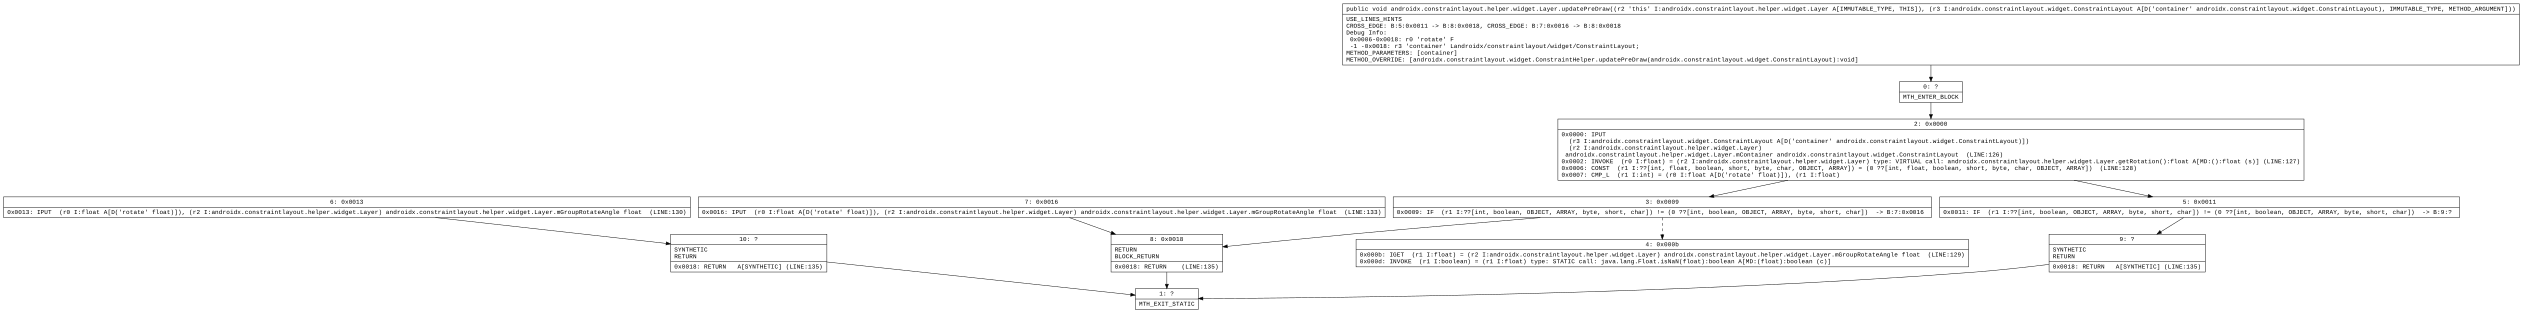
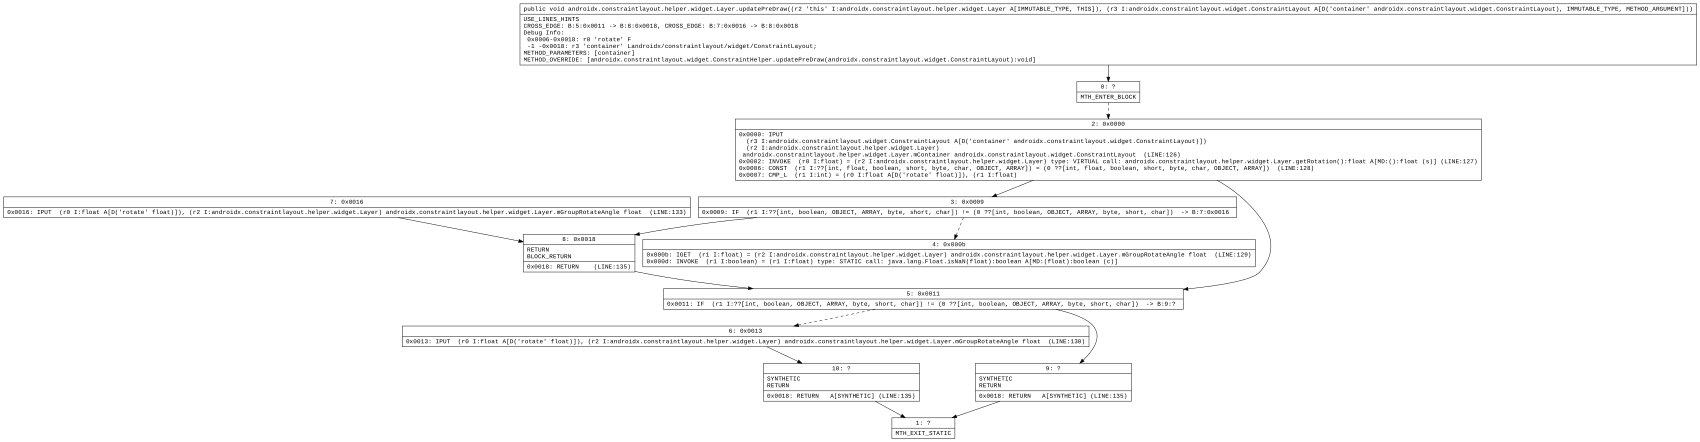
(1931, 108) -> (1108, 108)
(1167, 278) -> (691, 281)
none -> (837, 317)
